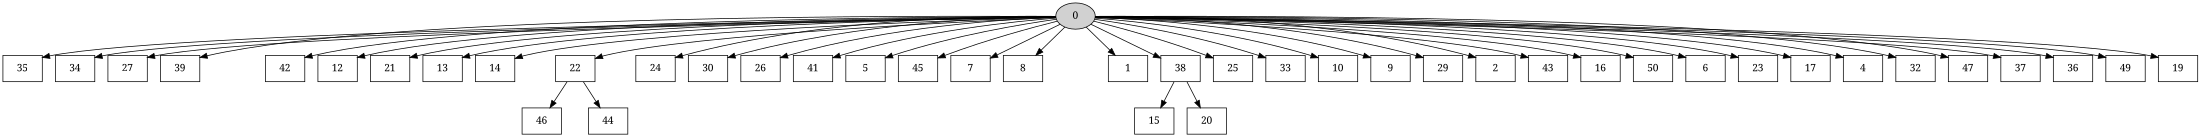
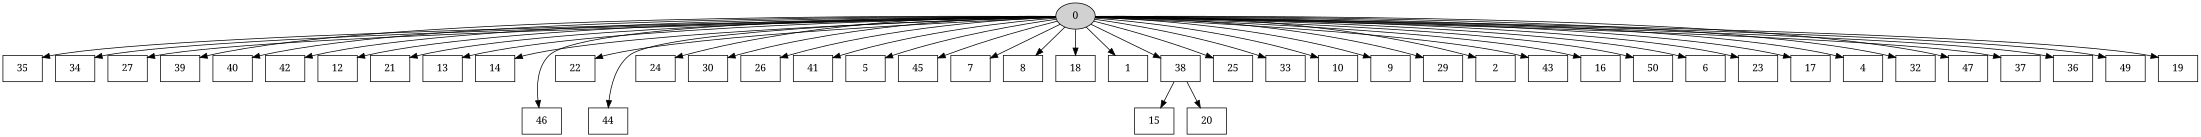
none -> (233, 69)
none -> (1076, 69)
(561, 92) -> (777, 23)
(590, 92) -> (816, 28)
